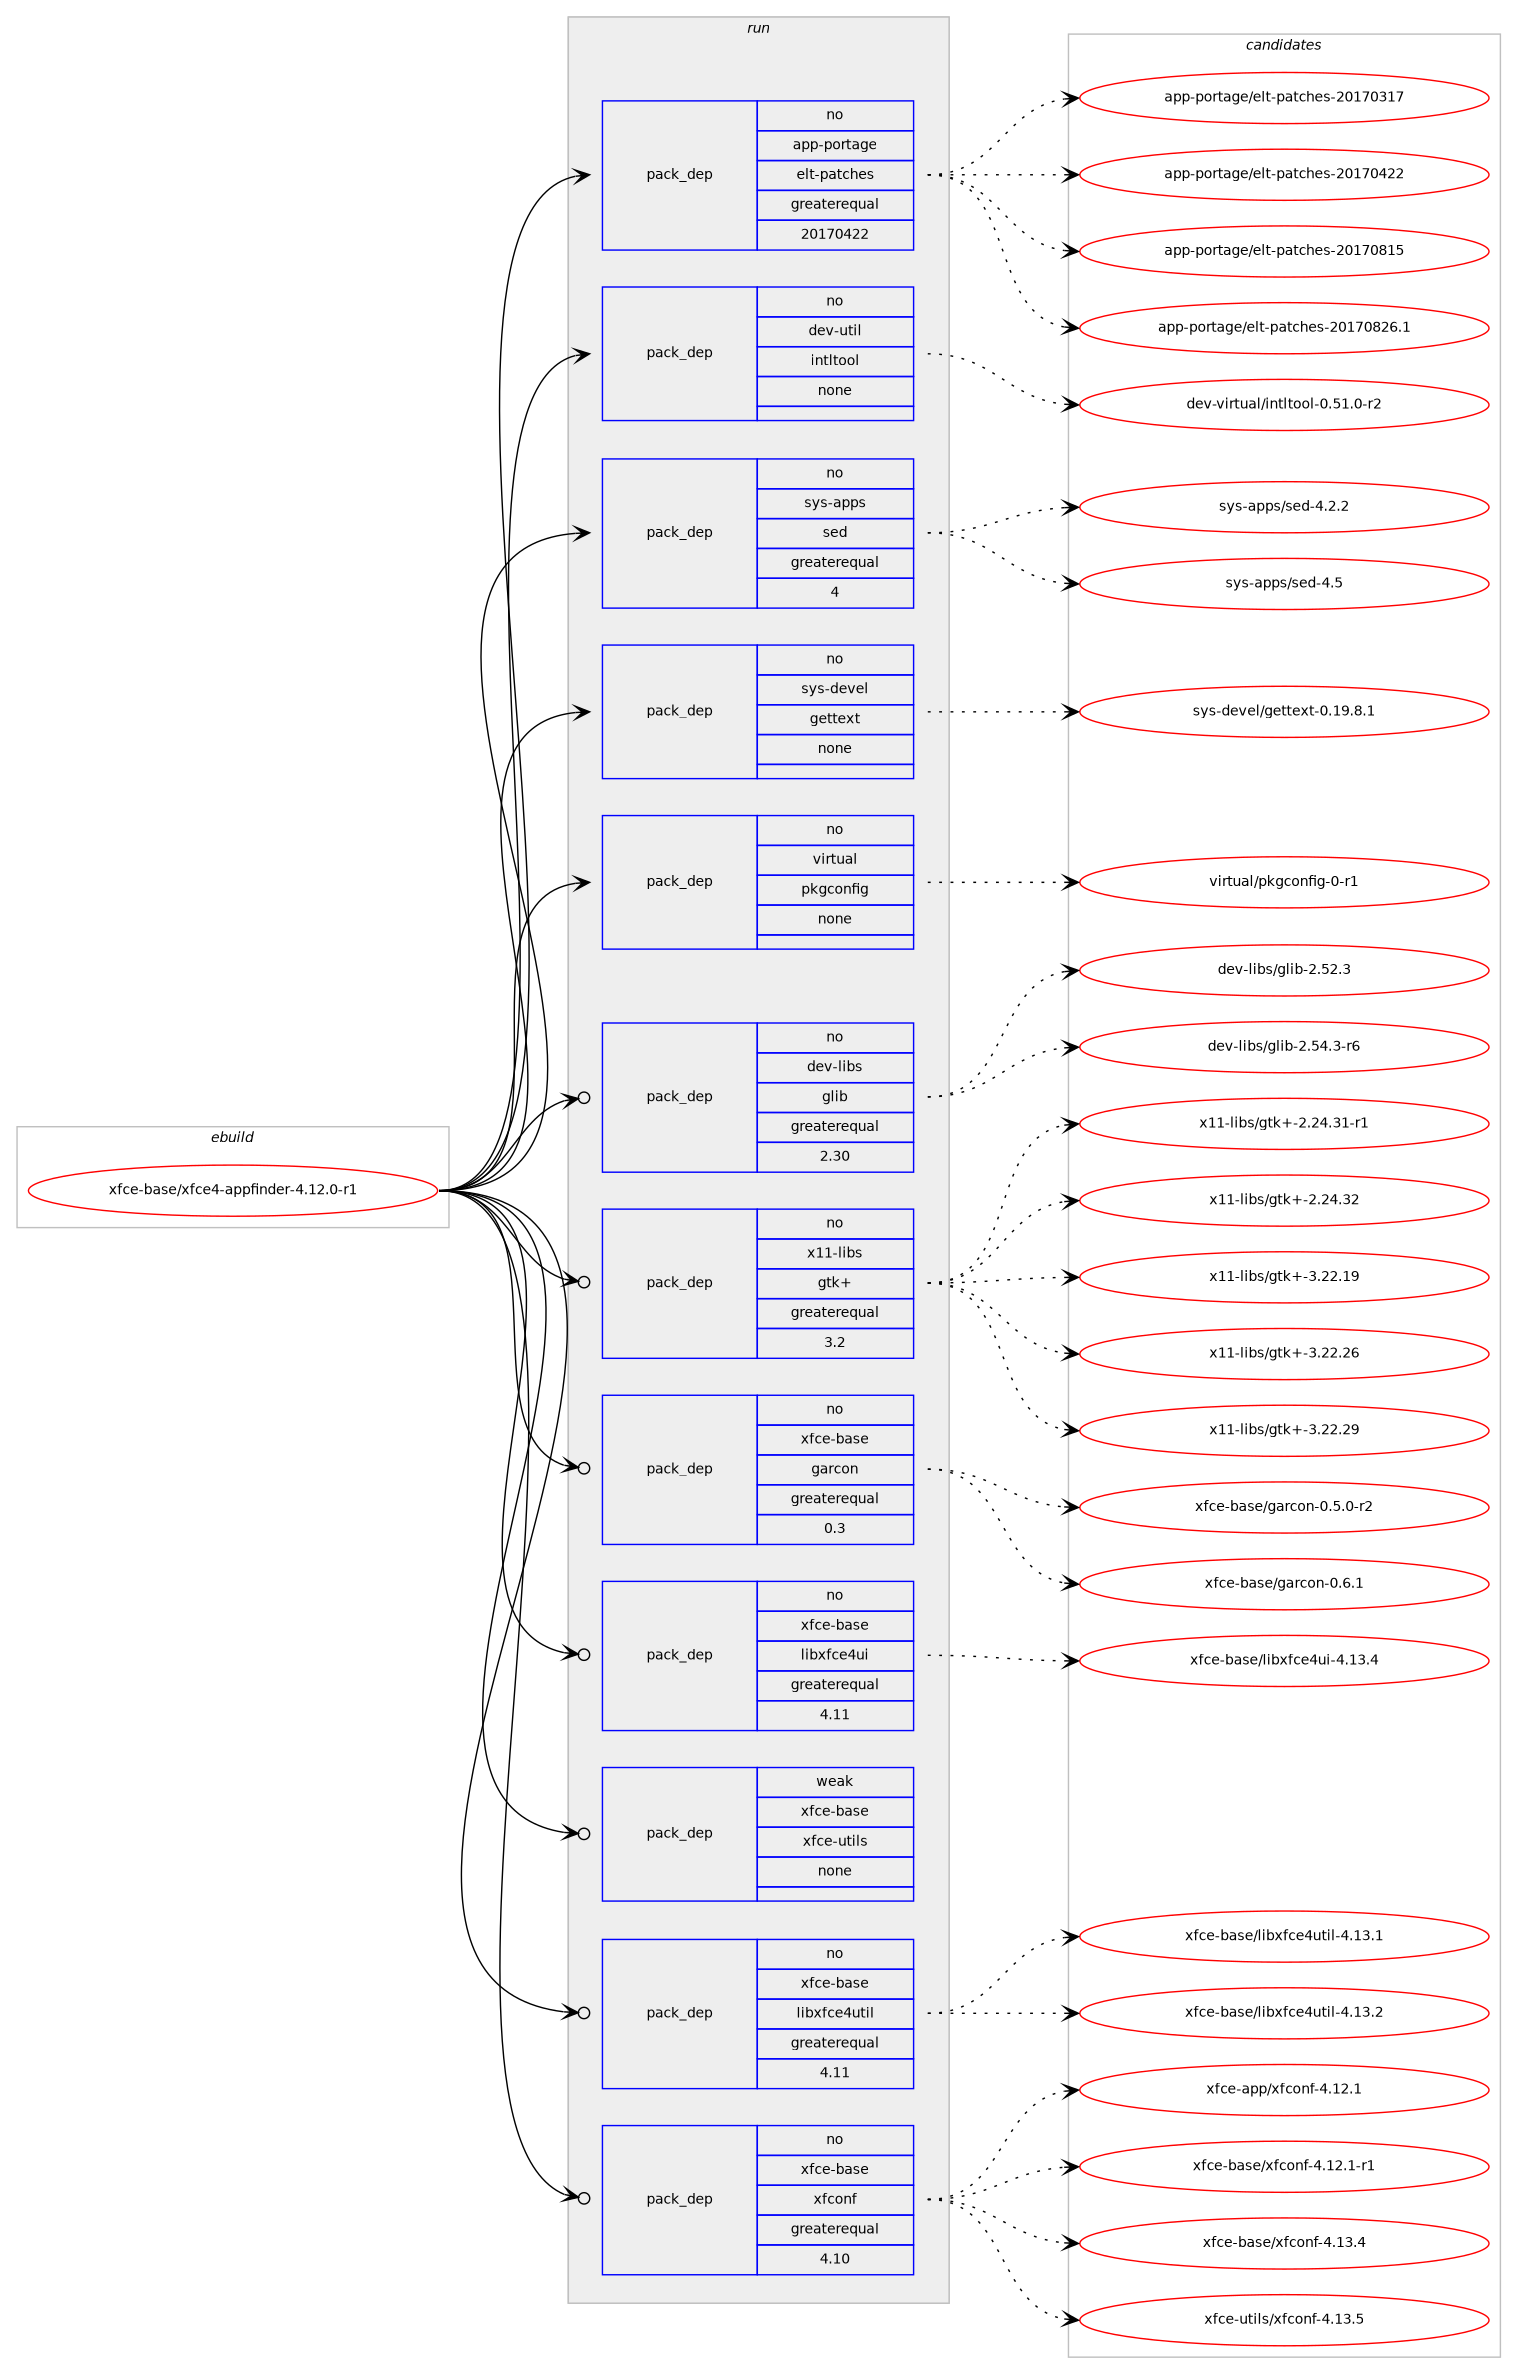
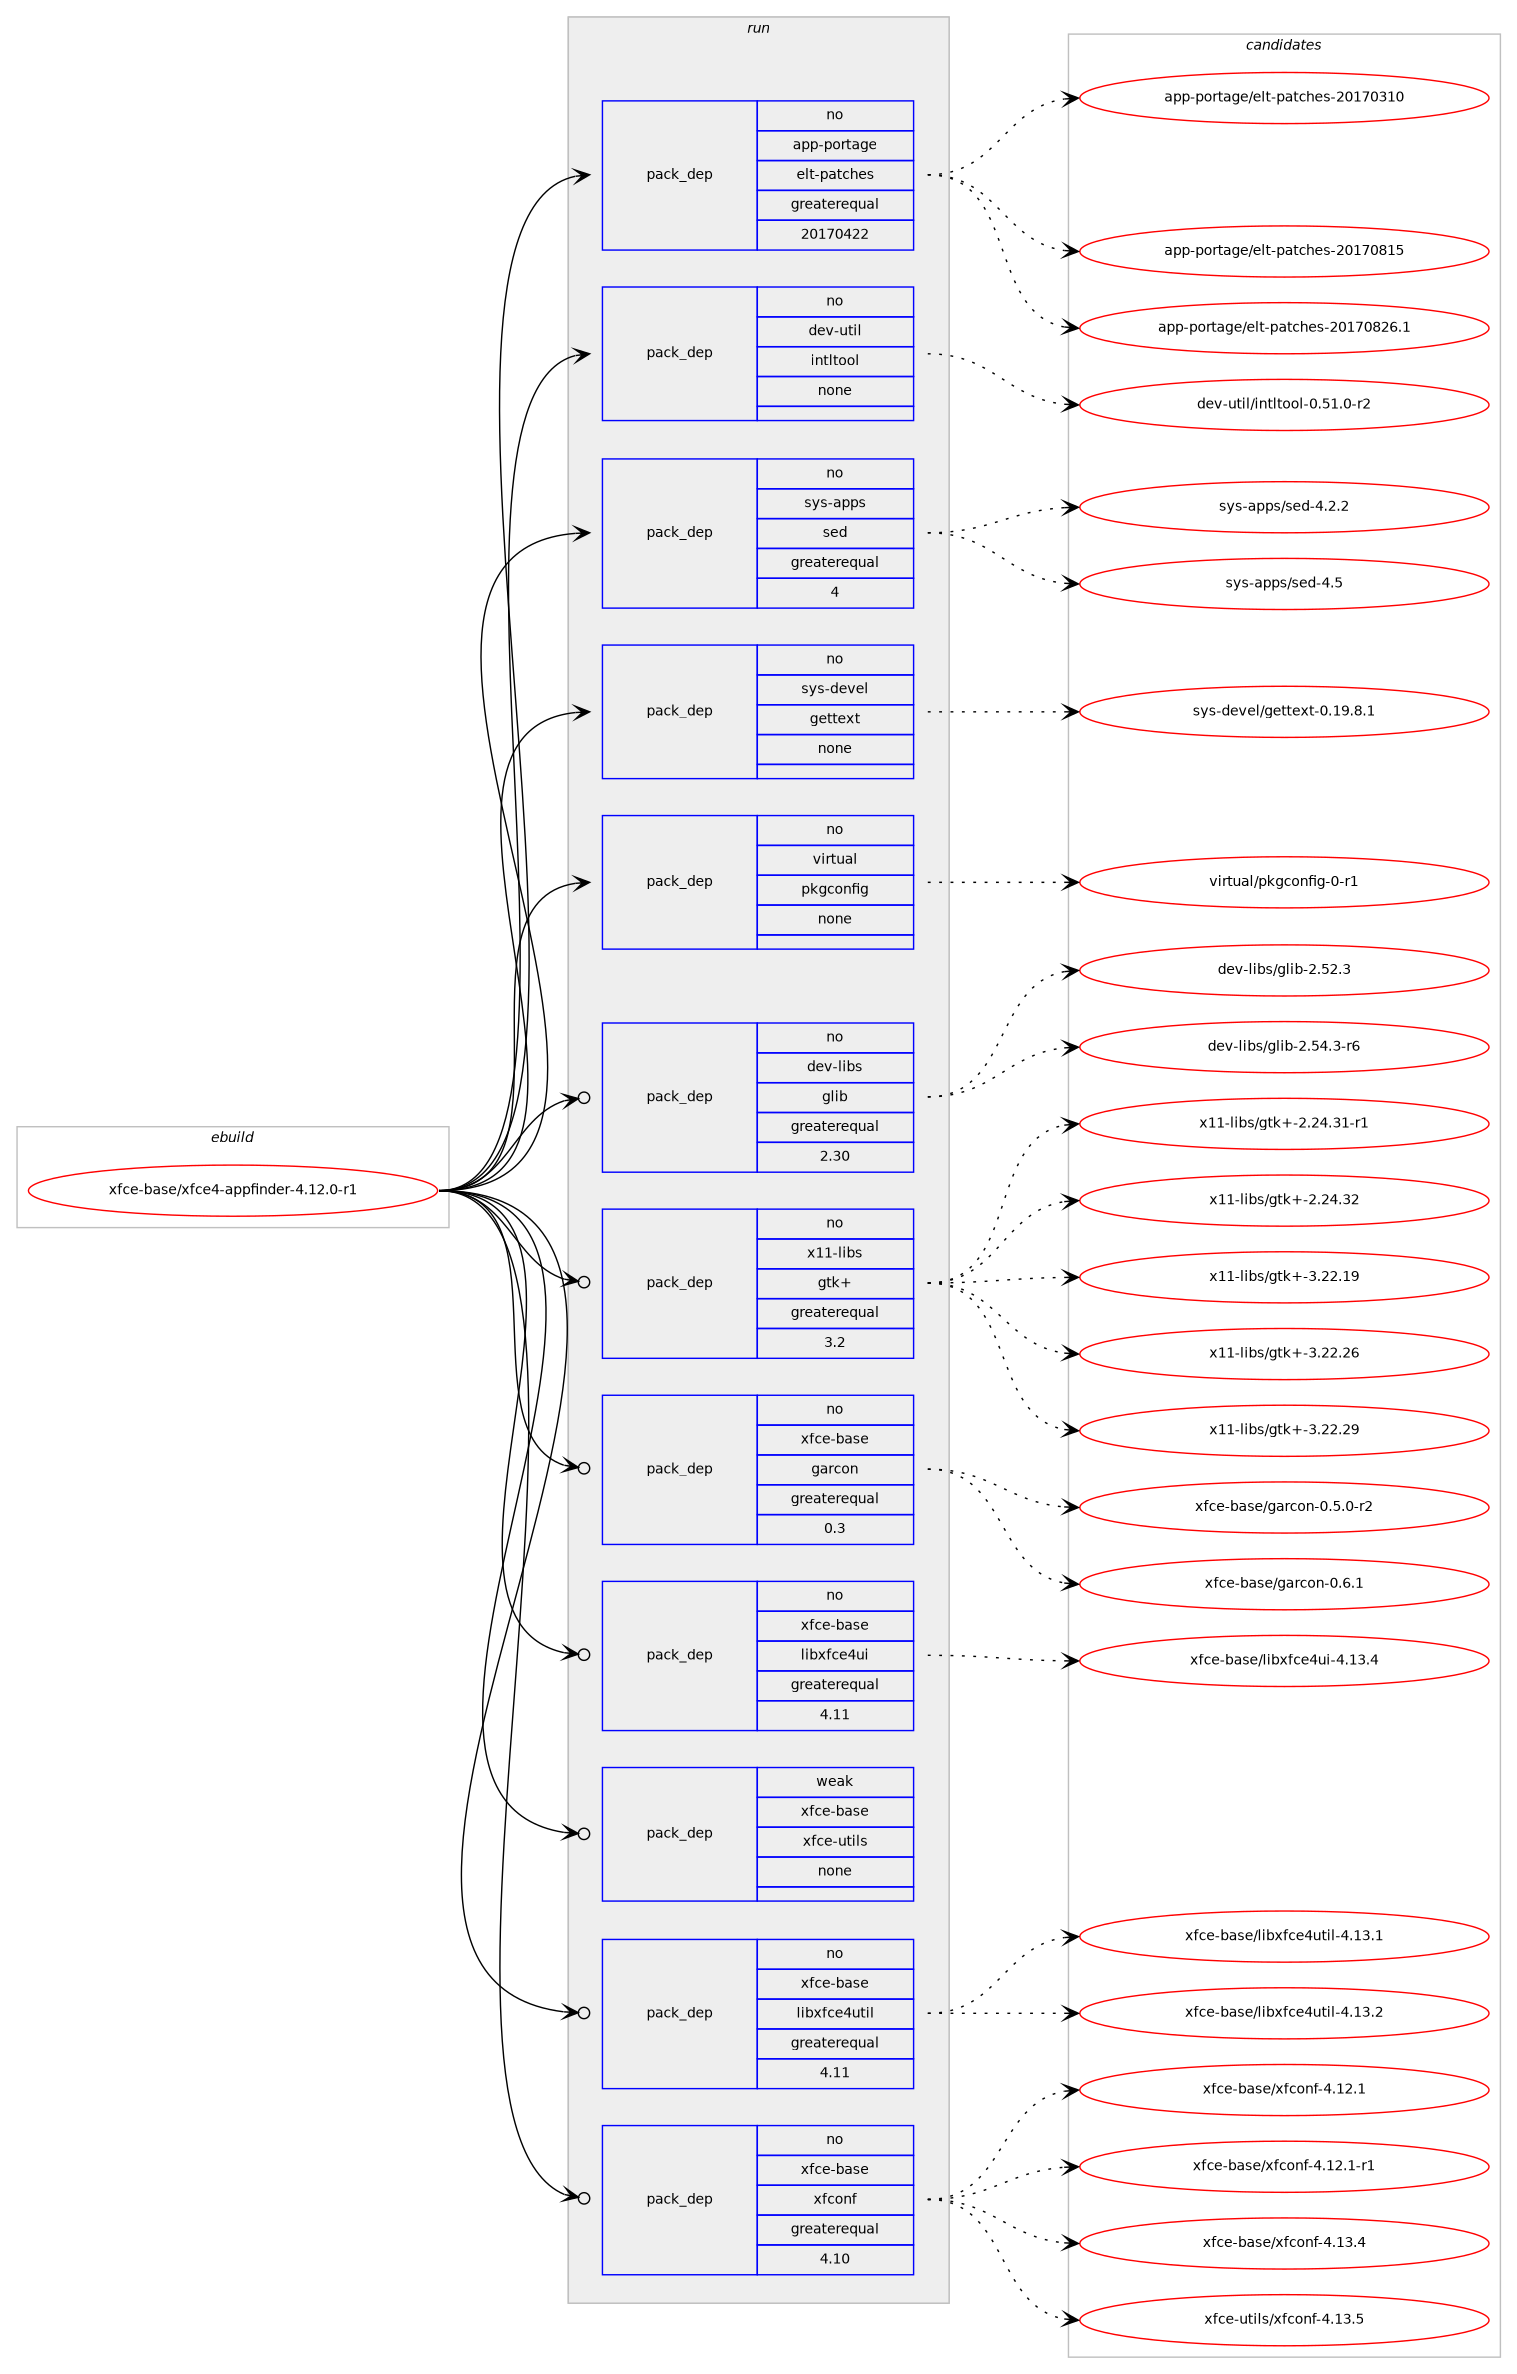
(1284, 98) -> (1284, 98)
(1284, 175) -> none
(1284, 405) -> (1284, 405)
(1284, 2090) -> (1284, 2090)
